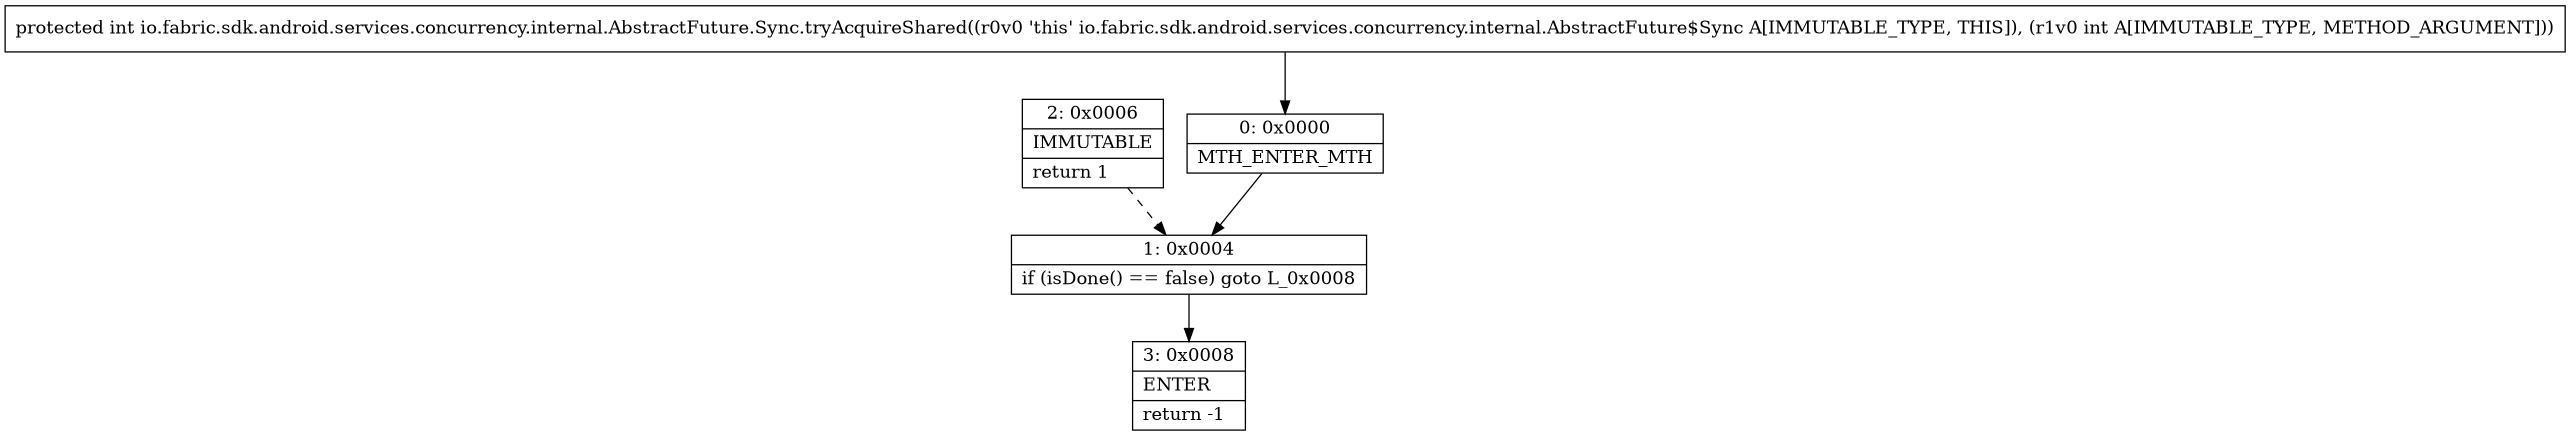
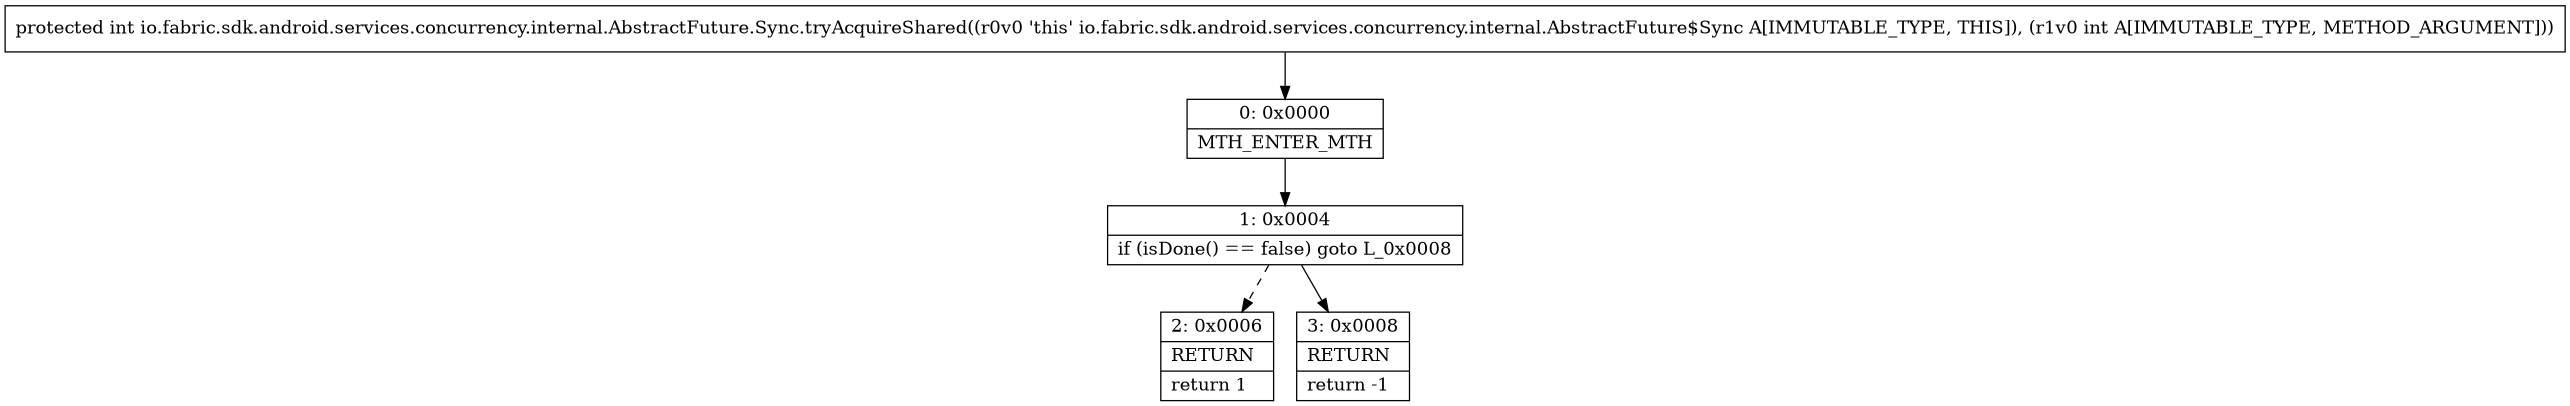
(1093, 143) -> (1213, 356)
(1143, 206) -> (1259, 283)
(1177, 385) -> (1349, 356)
